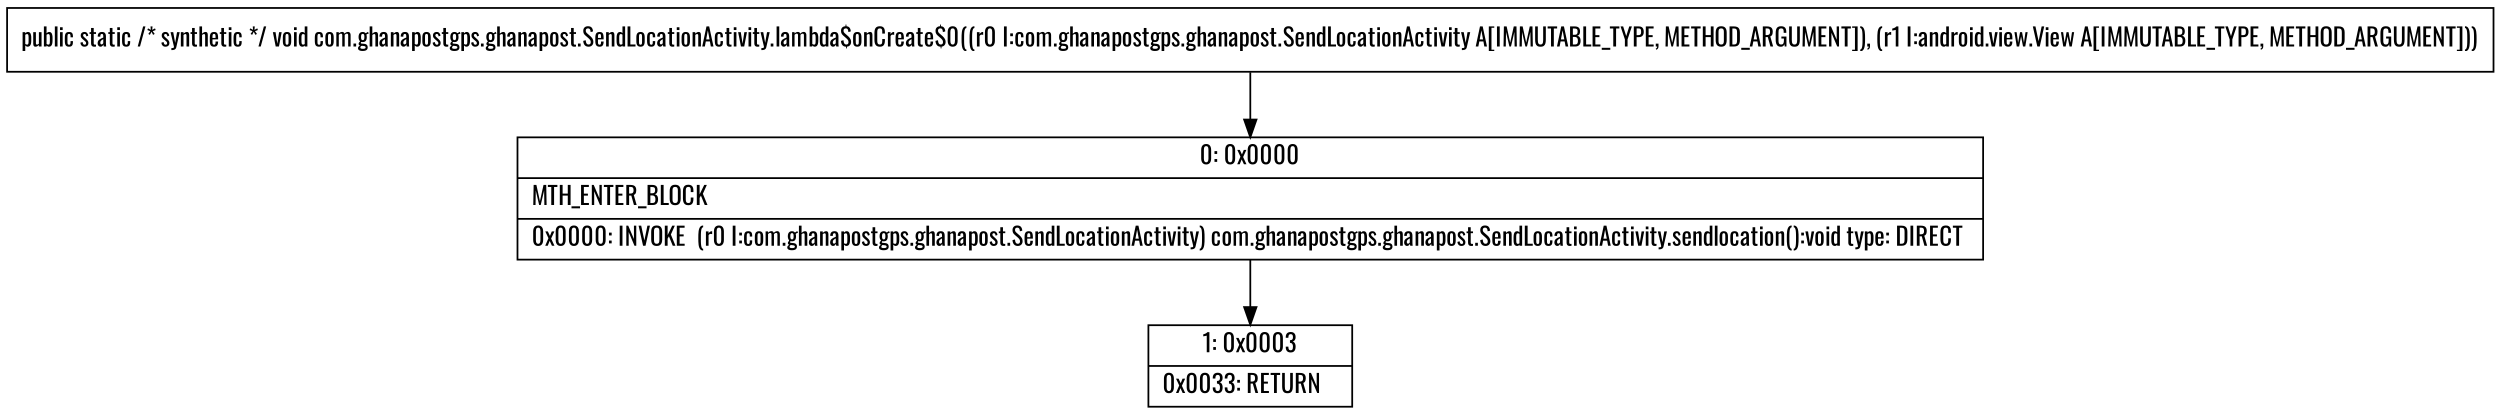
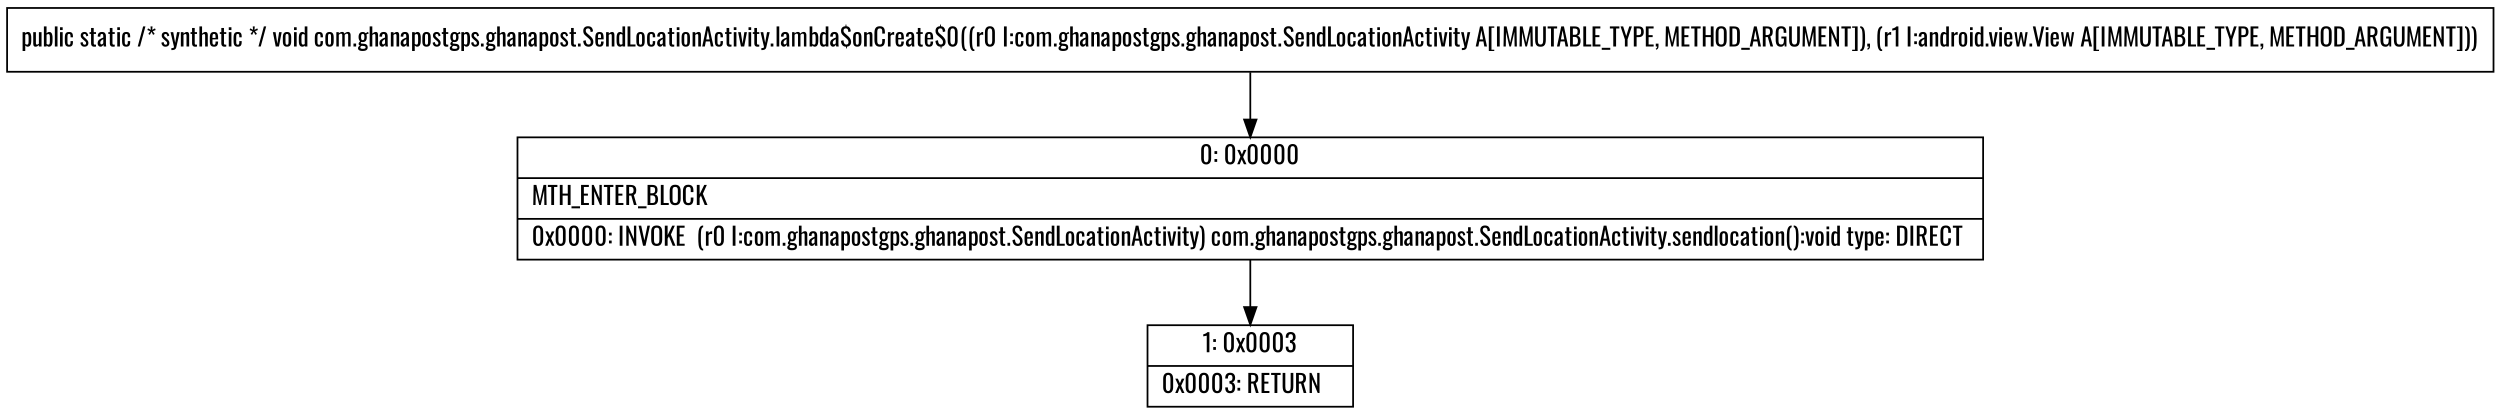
(1250, 385) -> (1250, 385)
